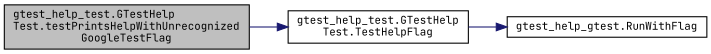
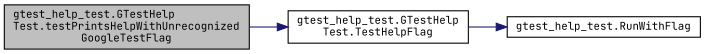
(607, 27) -> (604, 27)
